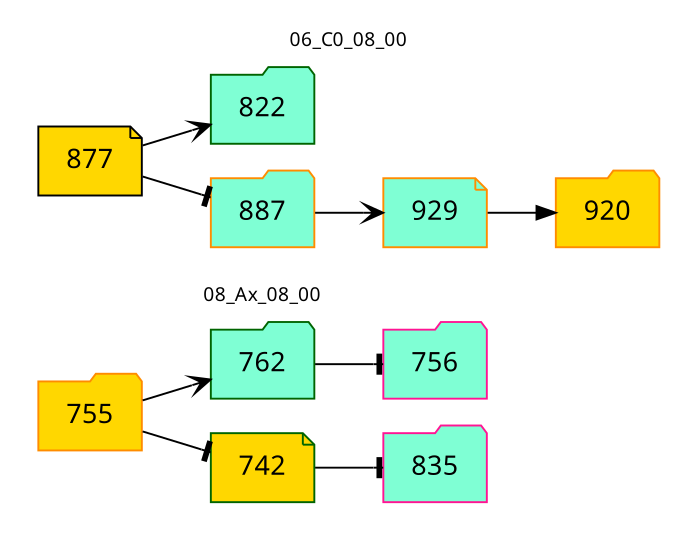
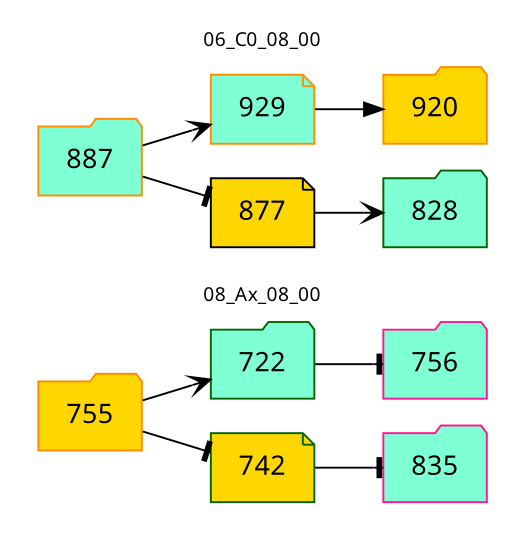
(263, 109) -> (435, 213)
(172, 186) -> (172, 186)
(263, 364) -> (263, 364)
